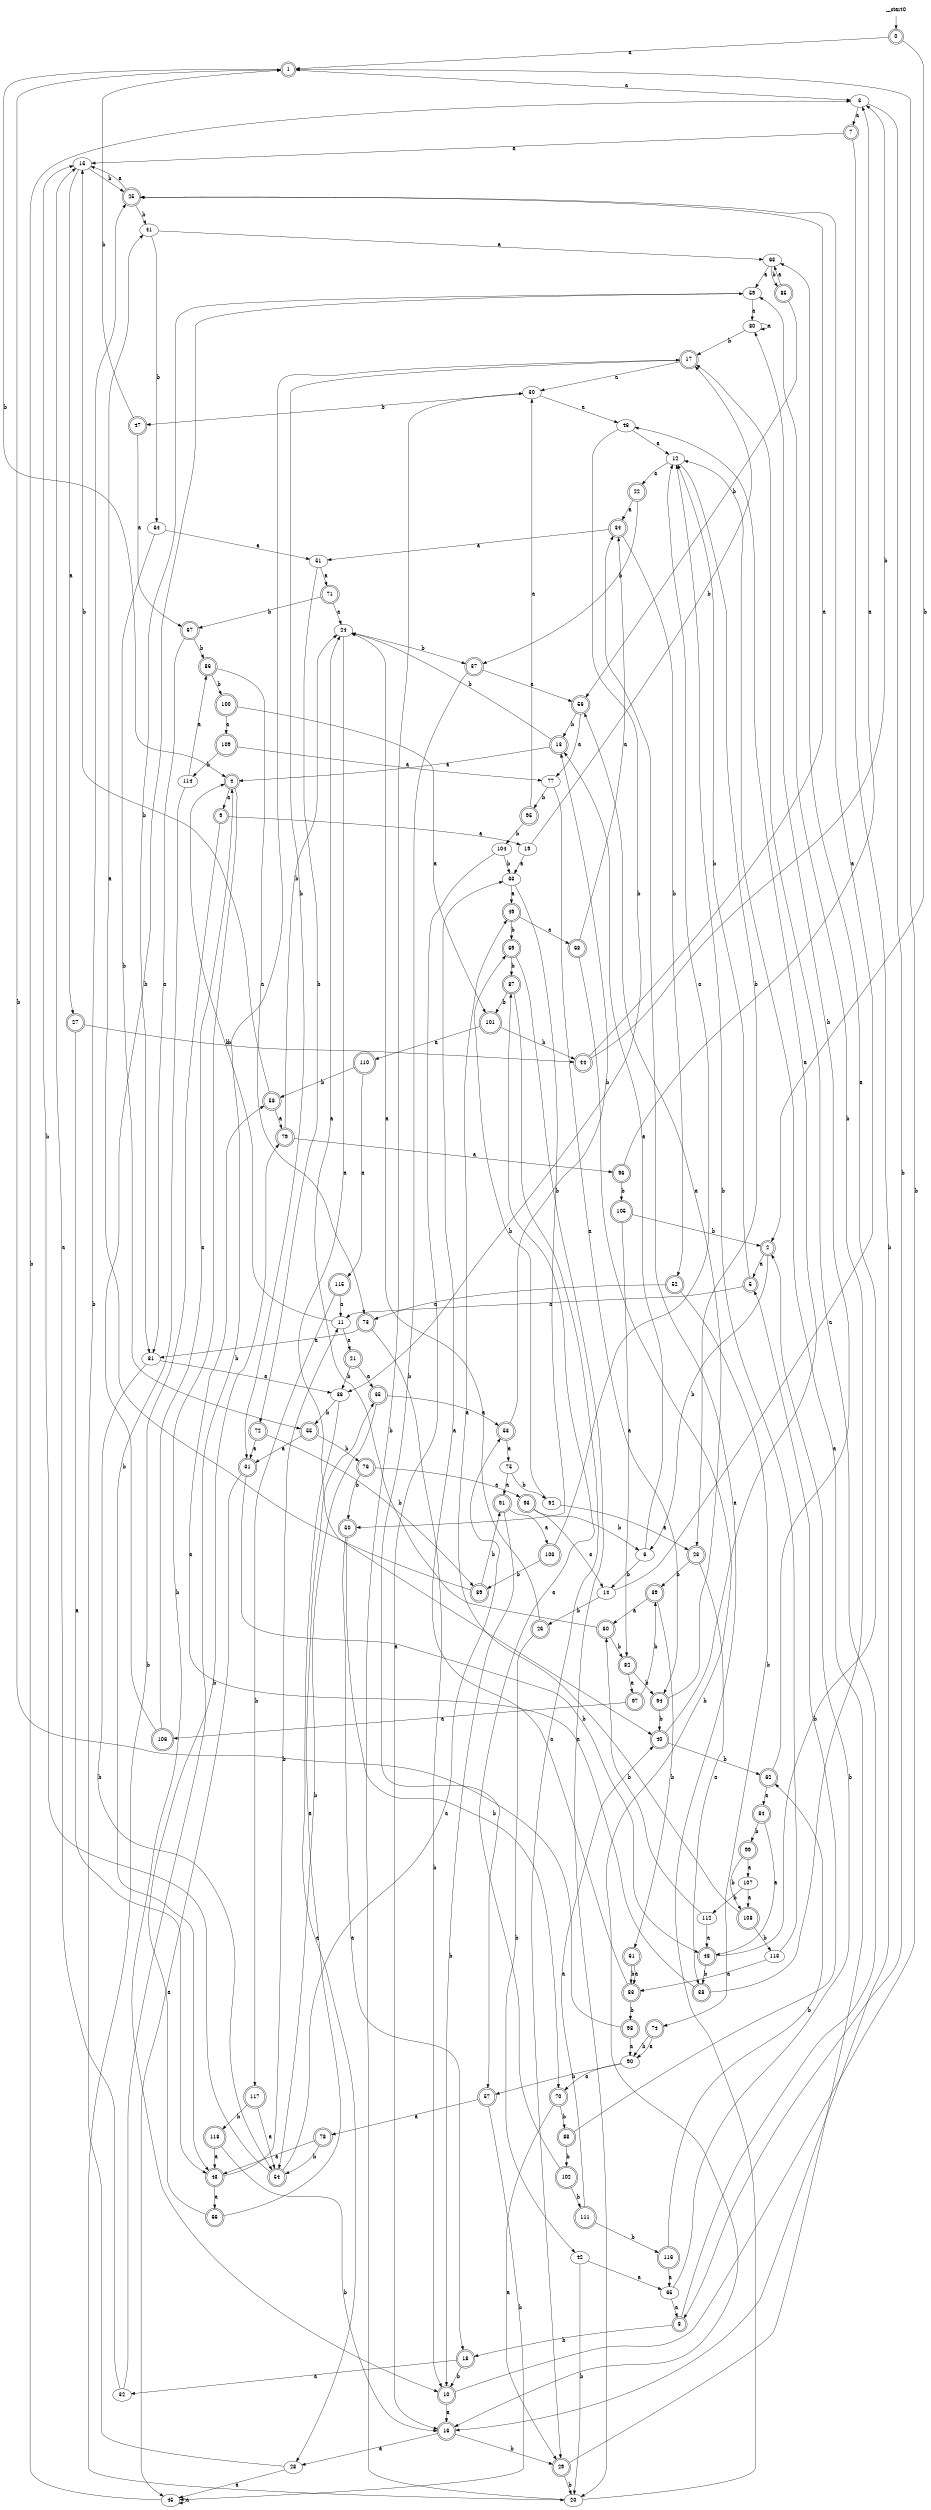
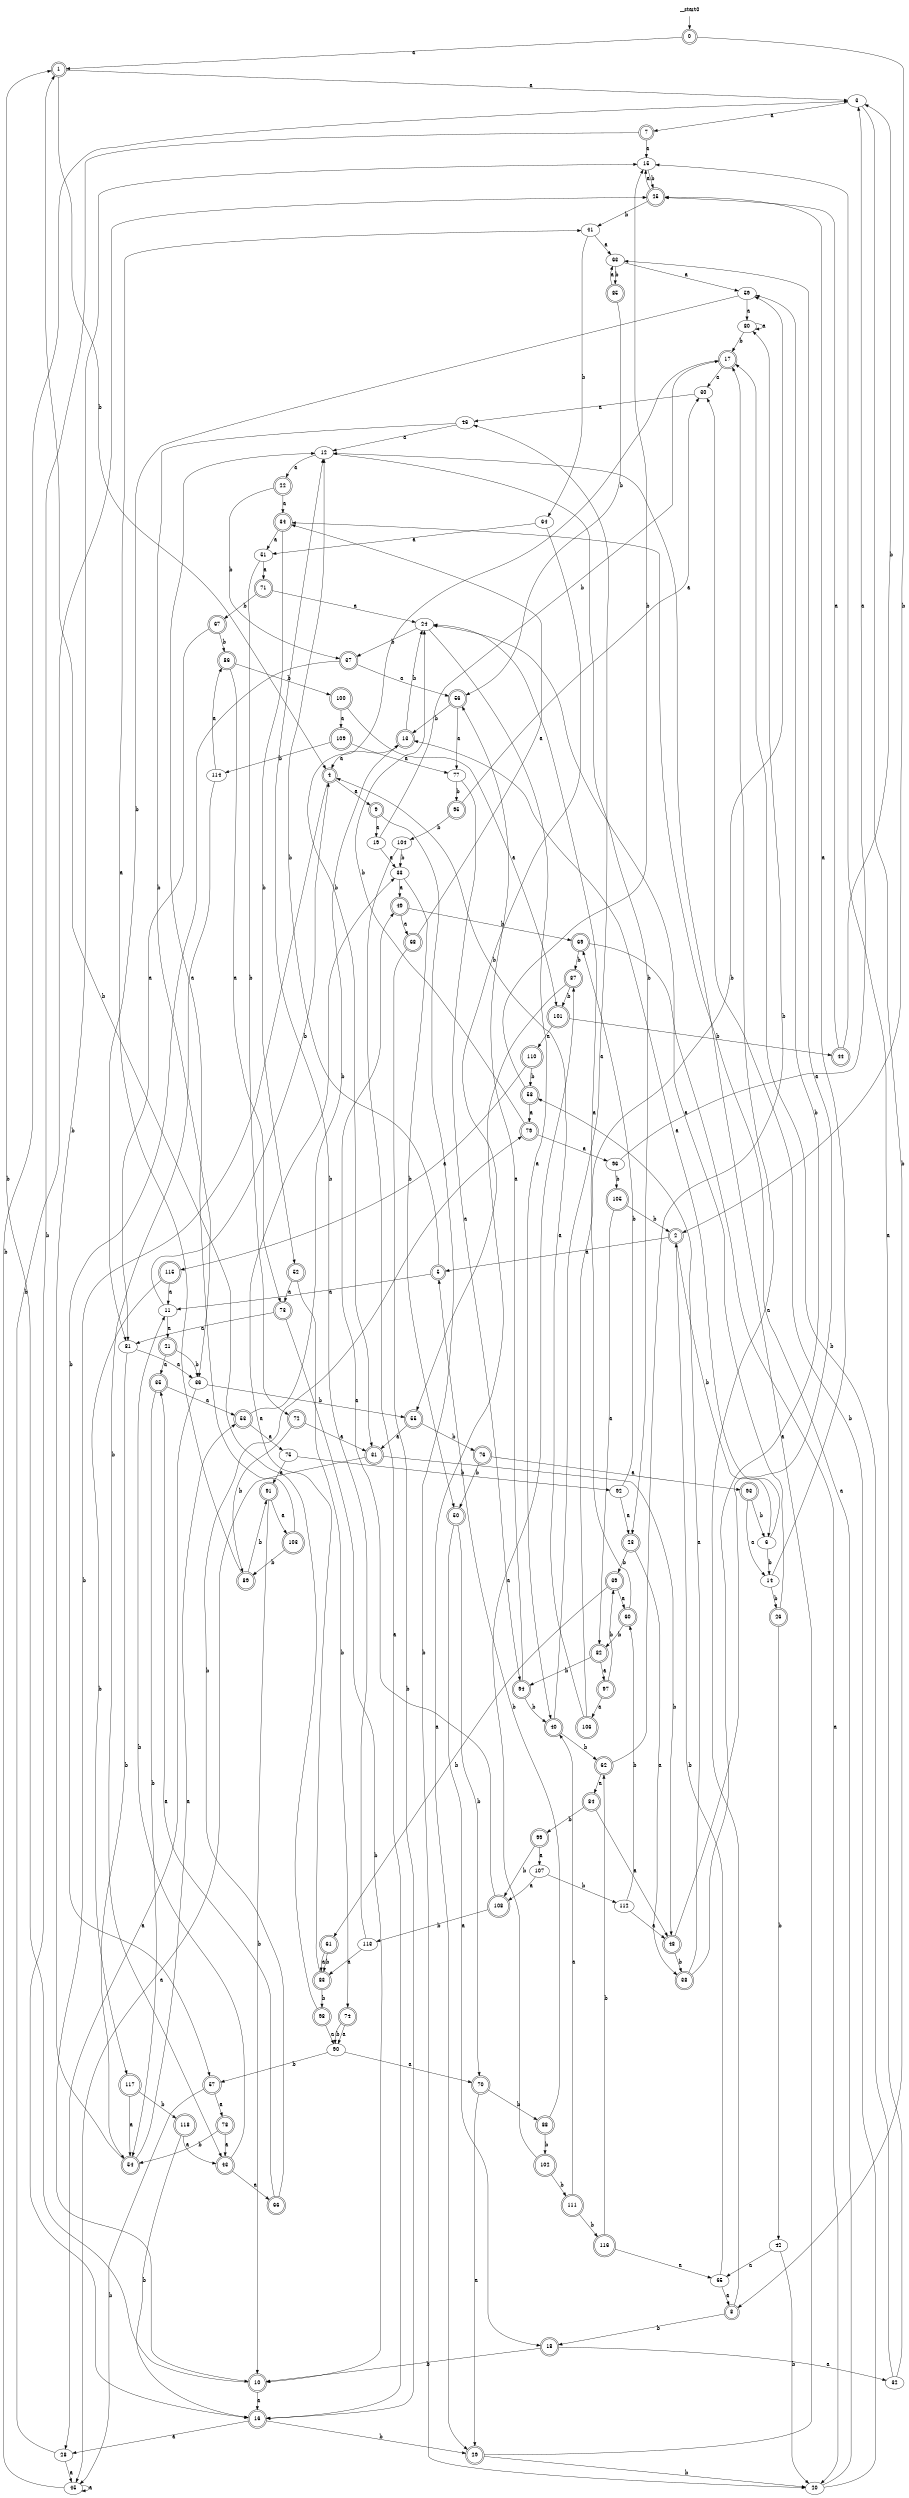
(138, 426) -> none
(75, 1023) -> none
(621, 1173) -> (615, 1164)
